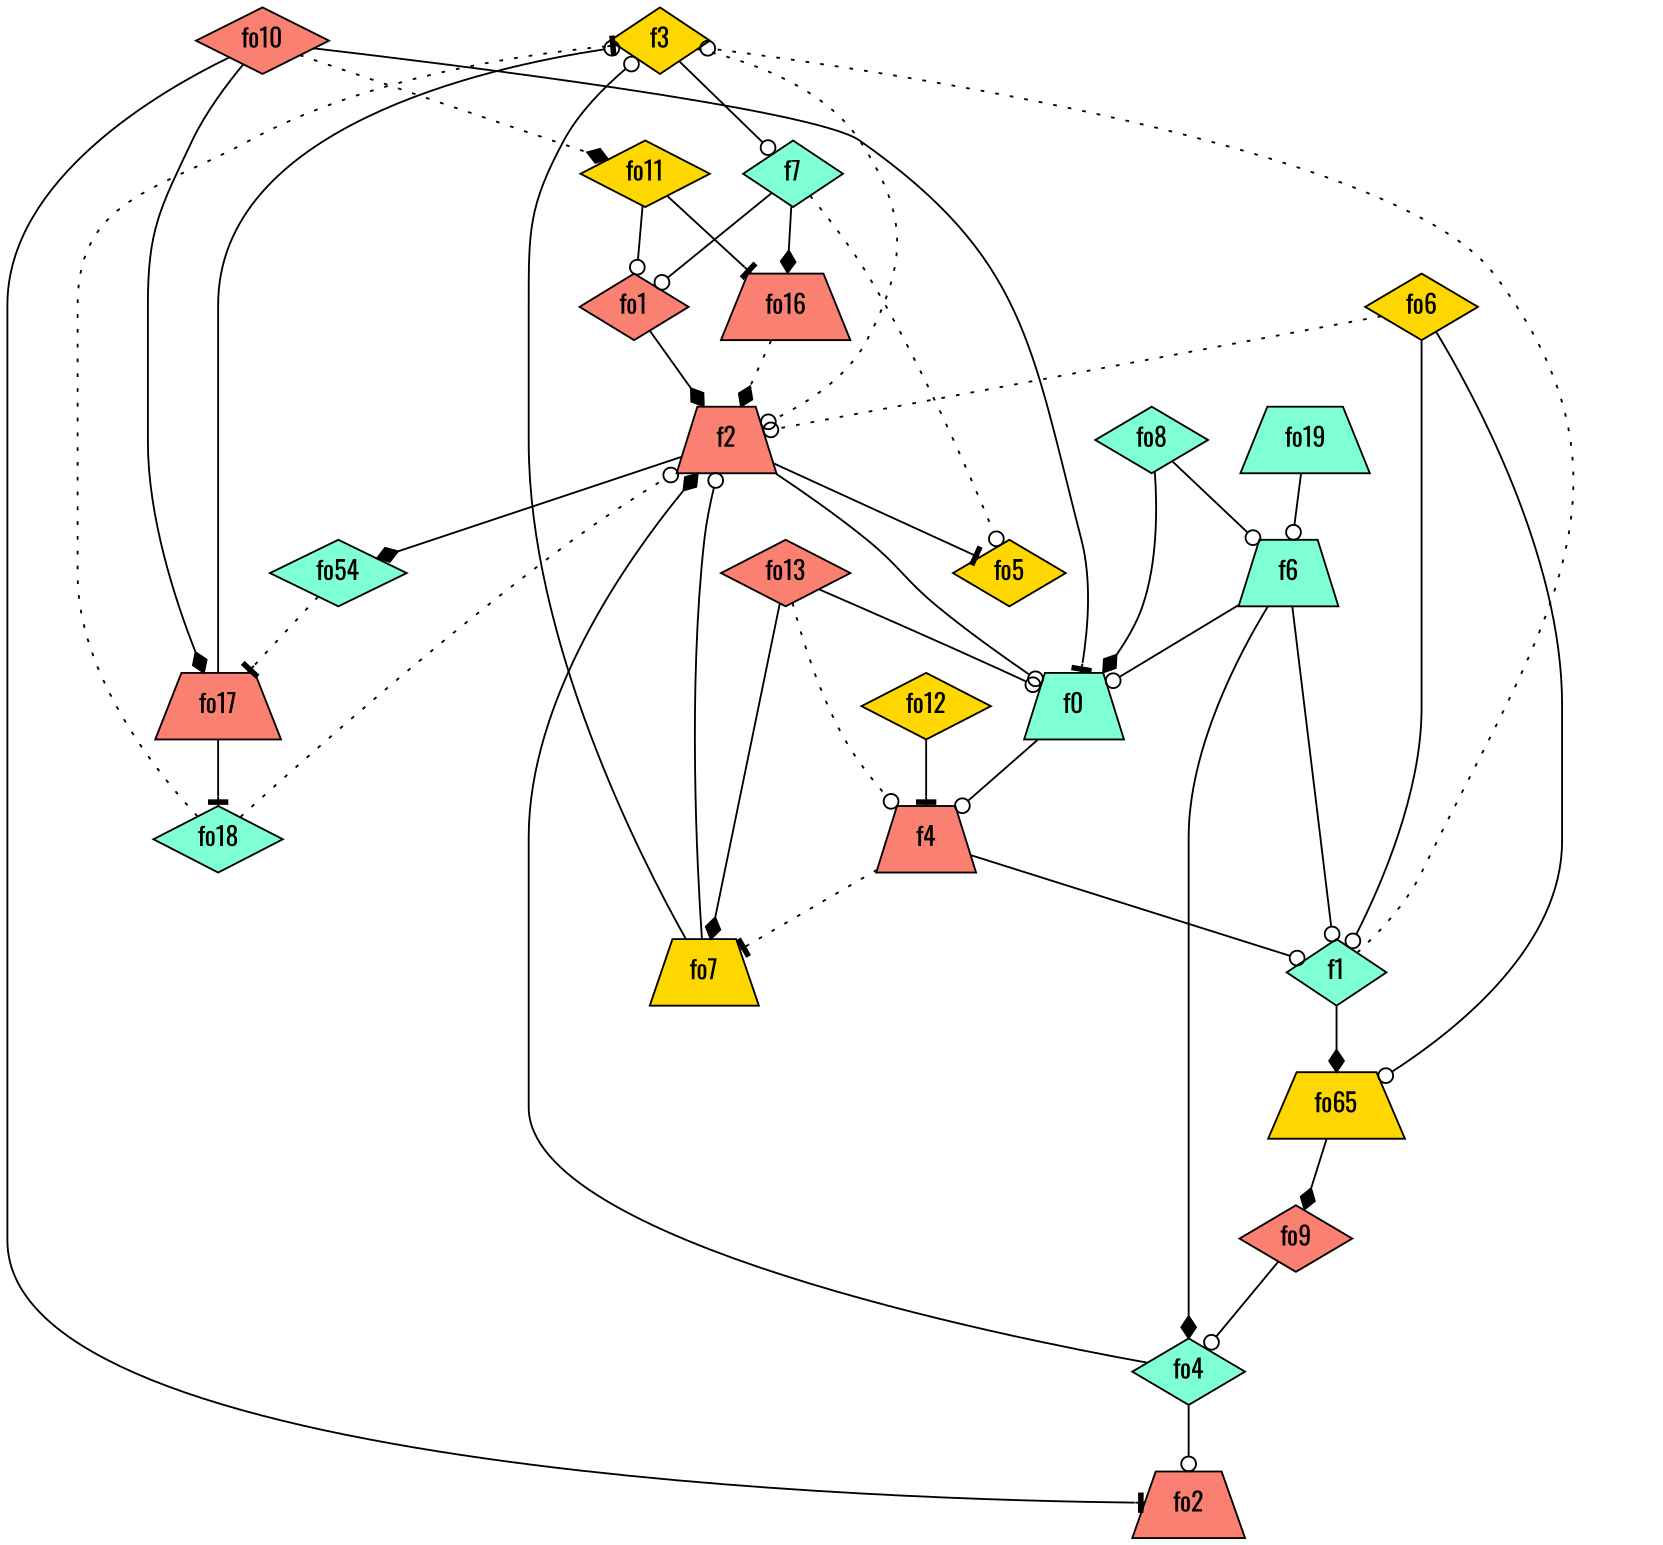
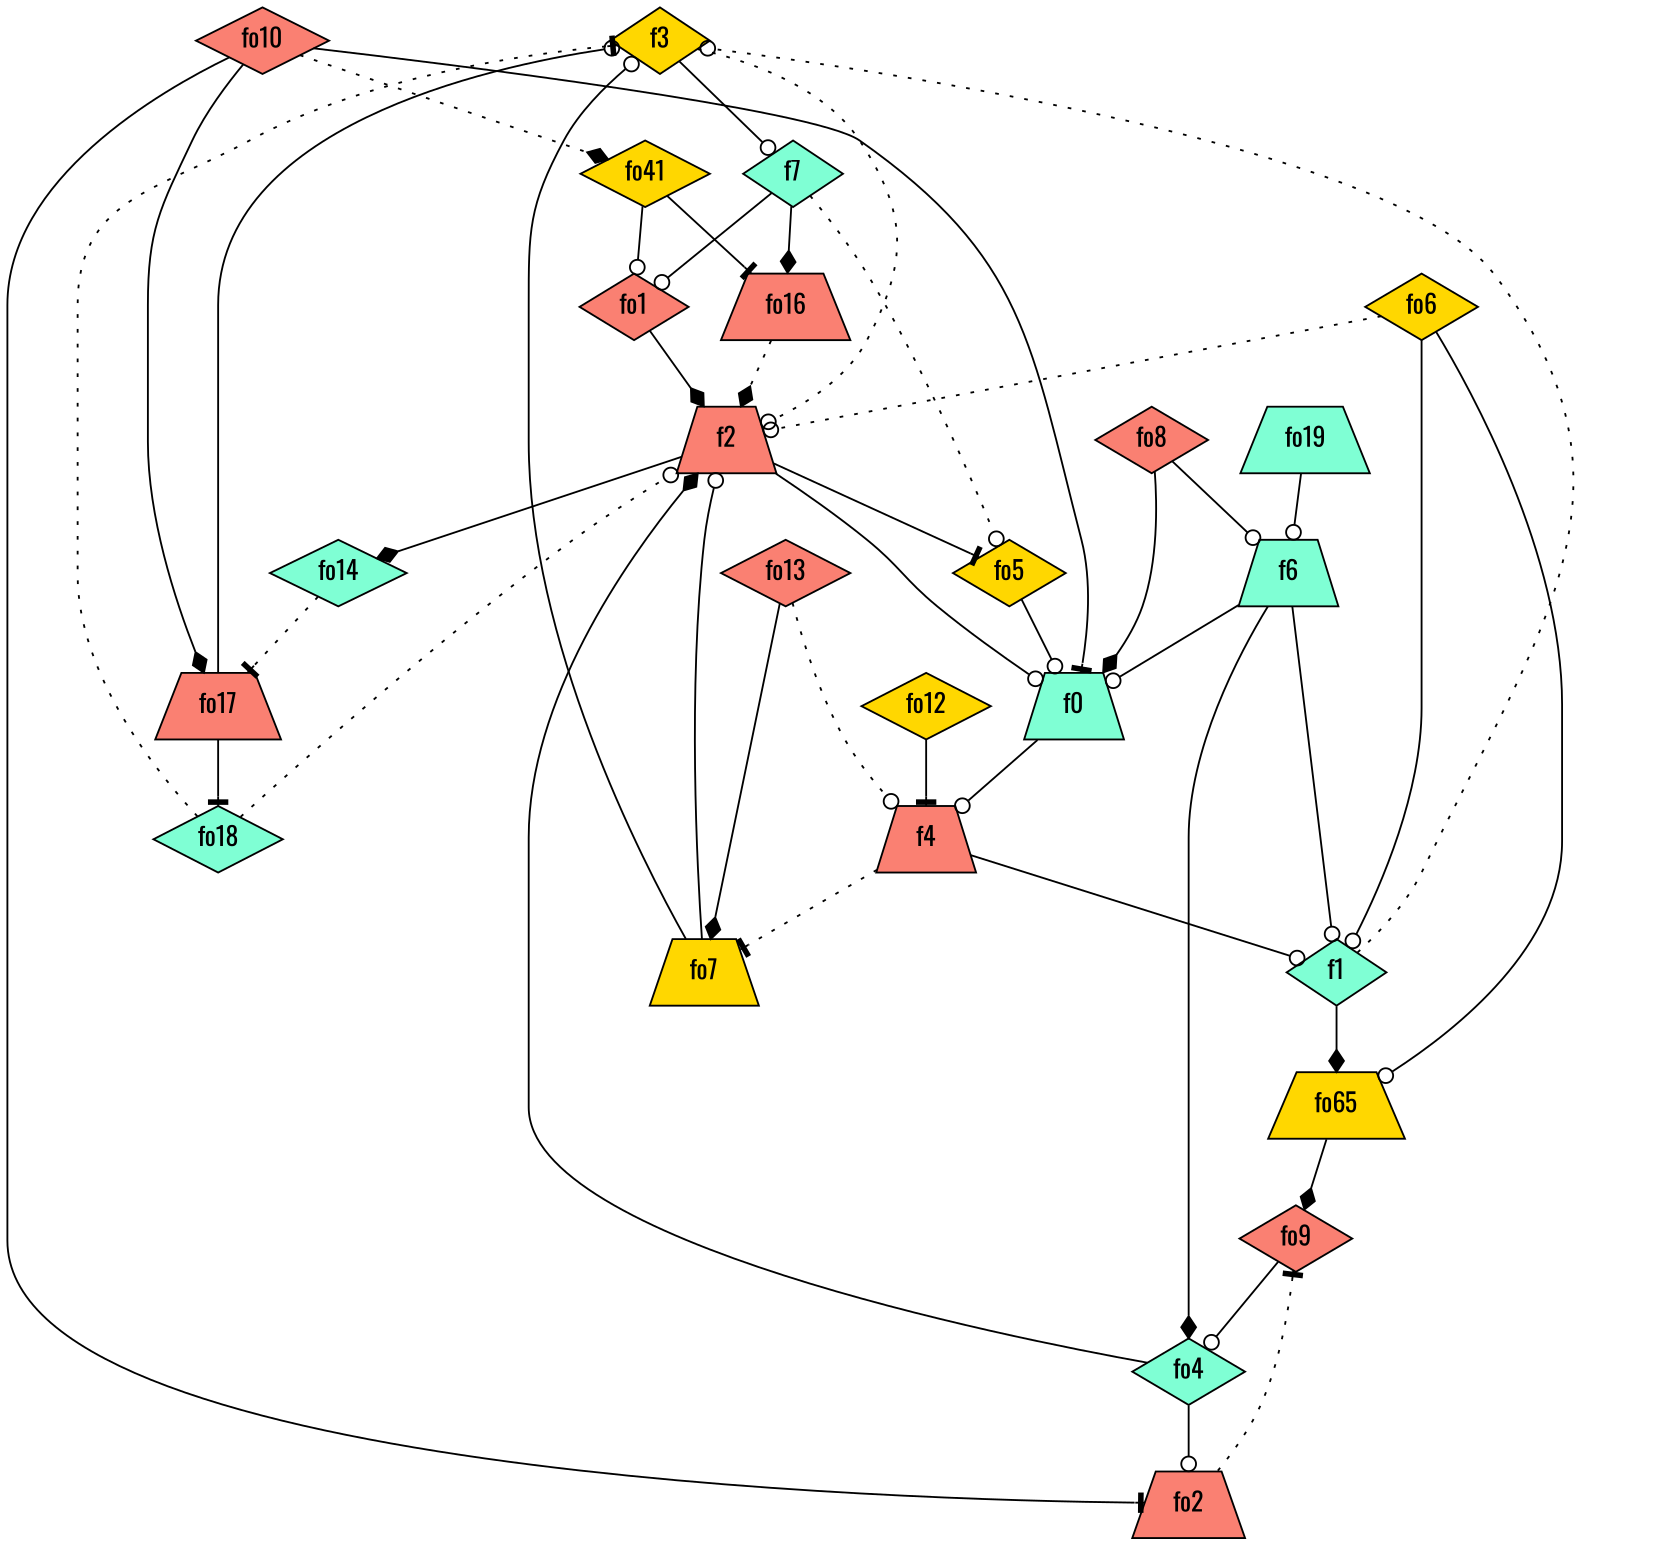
(645, 174) -> (645, 174)
(1152, 440) -> (1152, 440)
(338, 573) -> (338, 573)
(923, 635) -> (1037, 629)
none -> (1270, 1381)
